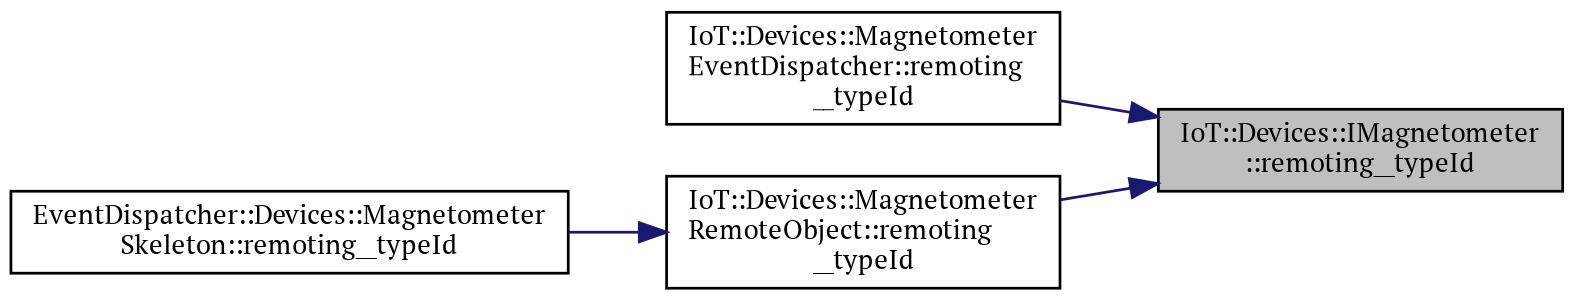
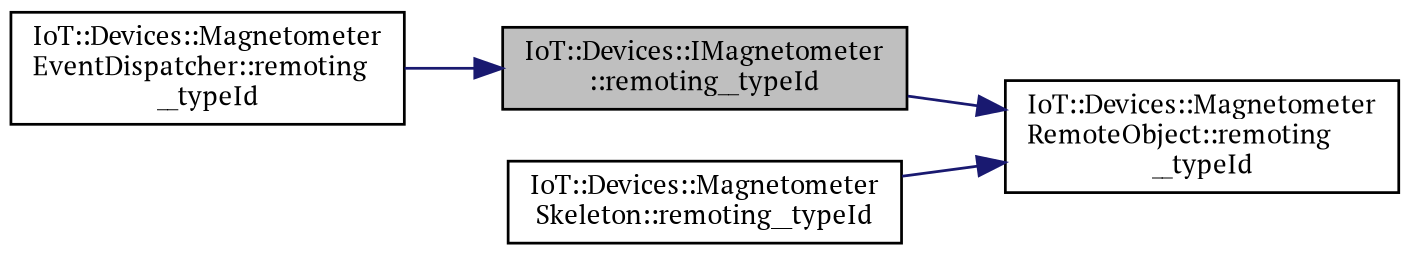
(1095, 194) -> (943, 101)
(290, 232) -> (705, 202)
